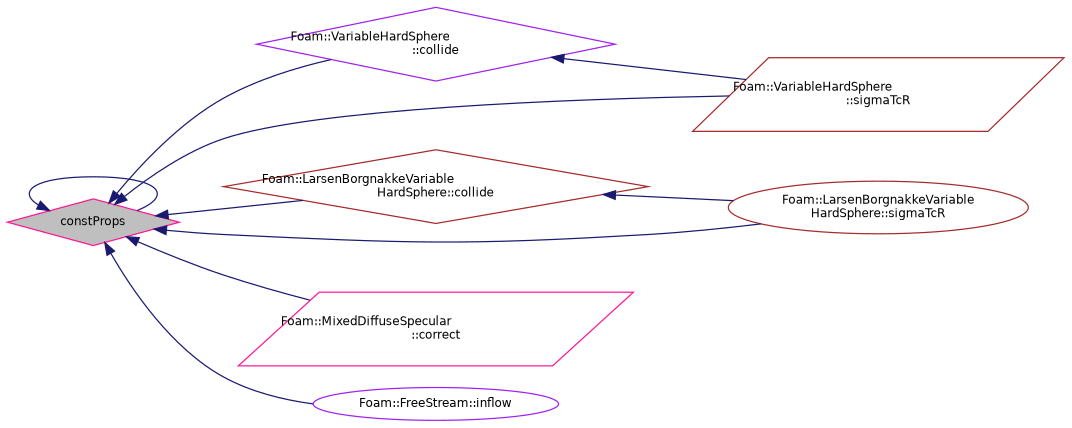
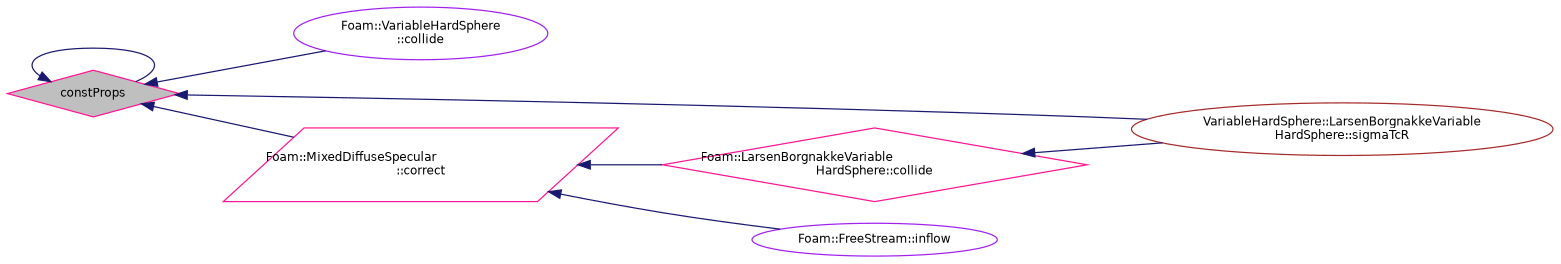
(436, 44) -> (421, 33)
(878, 95) -> none
(436, 187) -> (875, 165)
(235, 207) -> (626, 165)
(878, 207) -> (1342, 129)
(193, 355) -> (670, 214)
